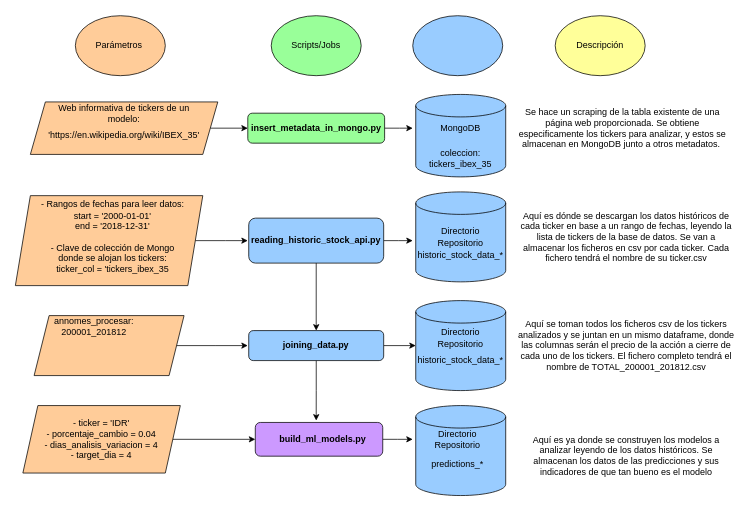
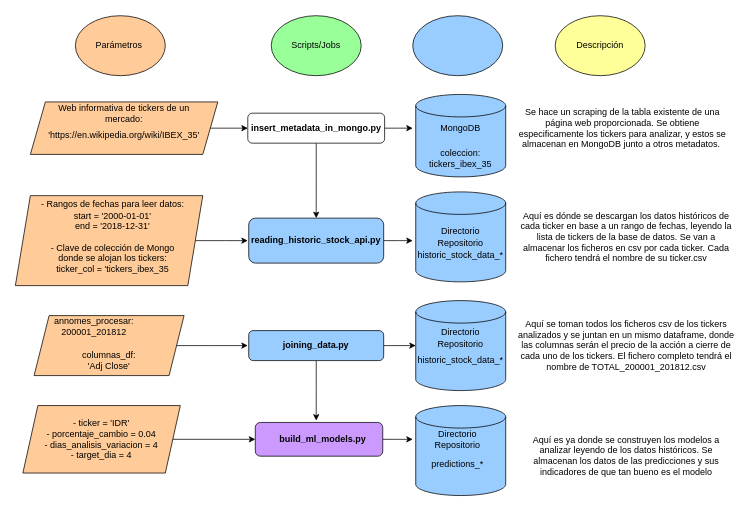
(124, 113) -> (124, 113)
(316, 128) -> (316, 128)
none -> (316, 177)
(316, 294) -> none
none -> (109, 360)
